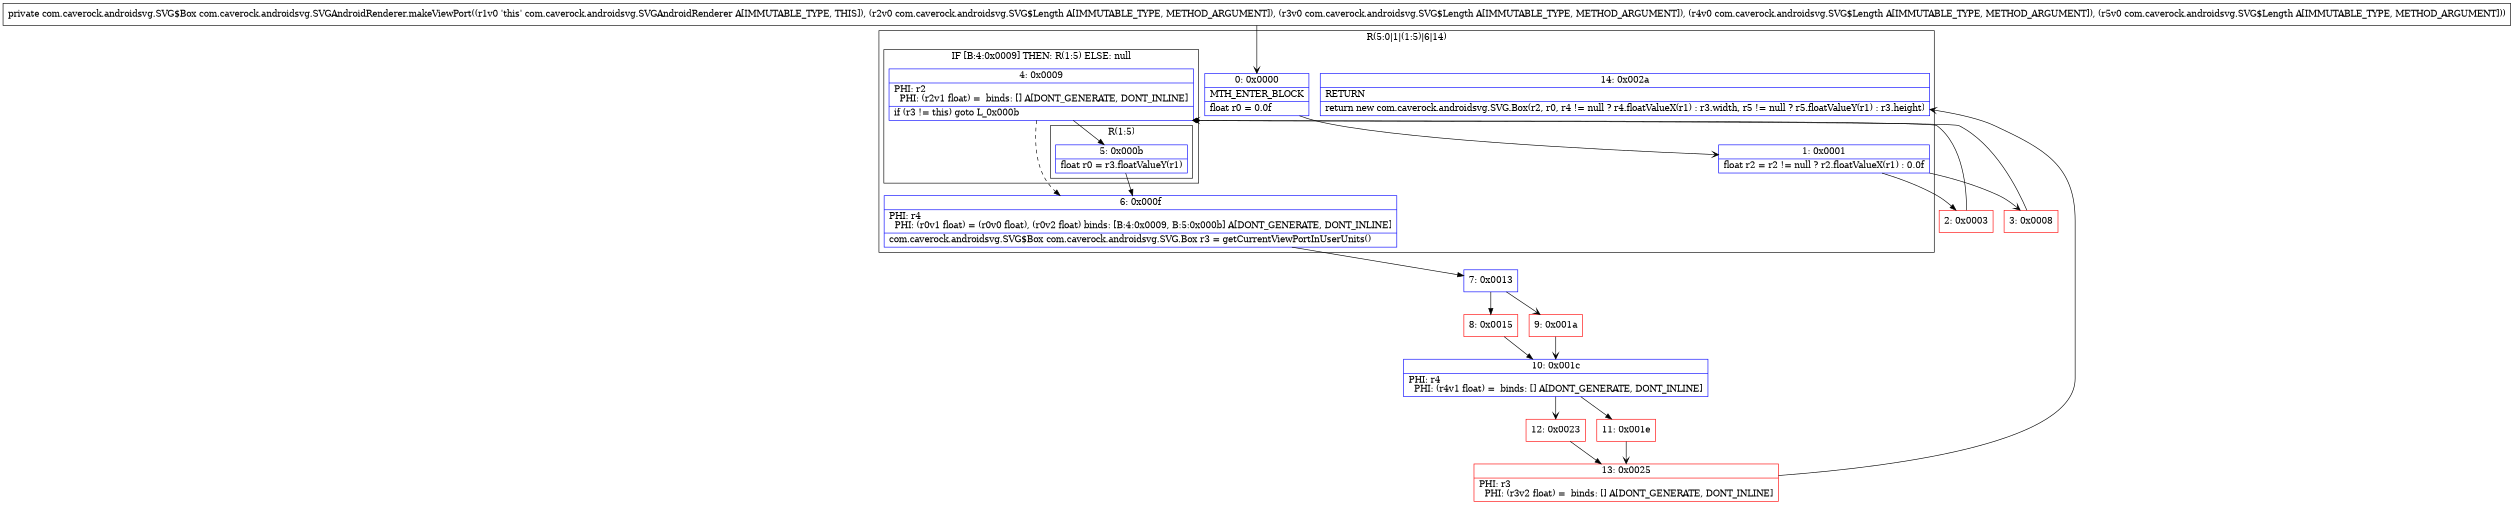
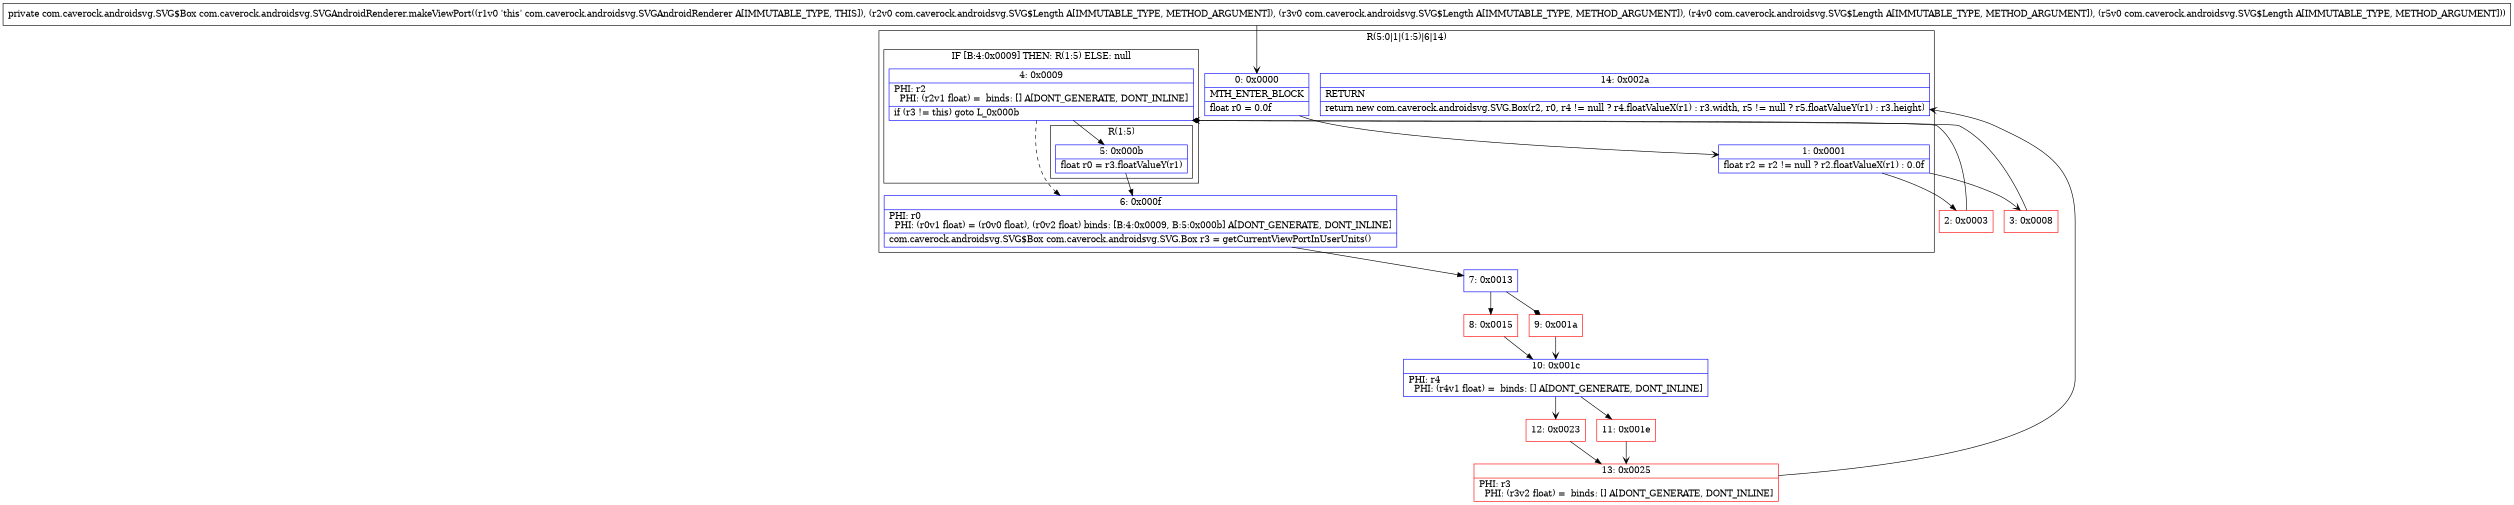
(907, 217) -> (907, 217)
(1521, 301) -> (1520, 301)
